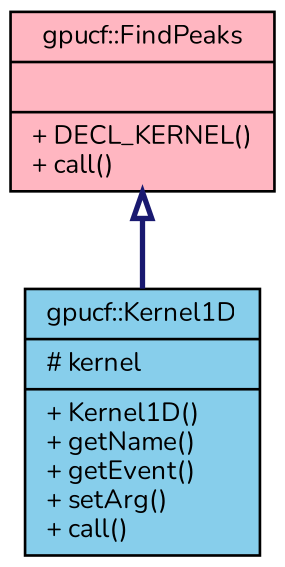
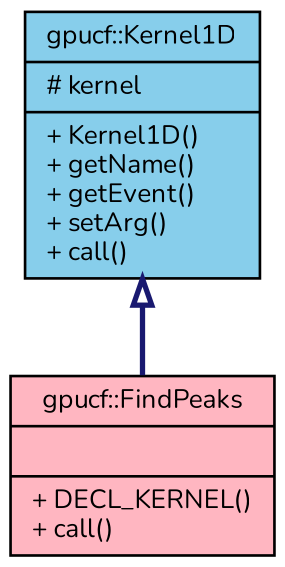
(142, 254) -> (142, 340)
